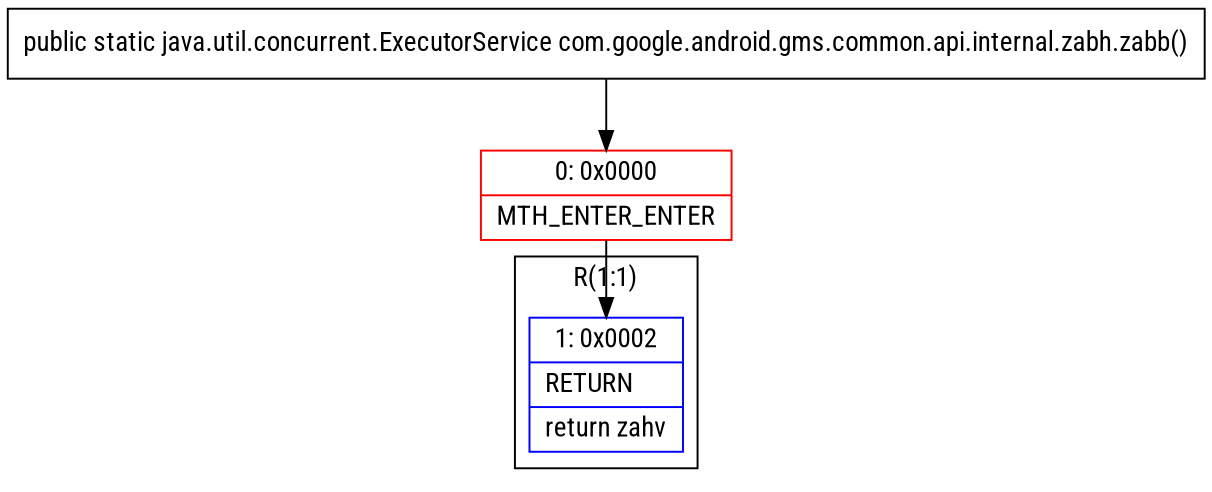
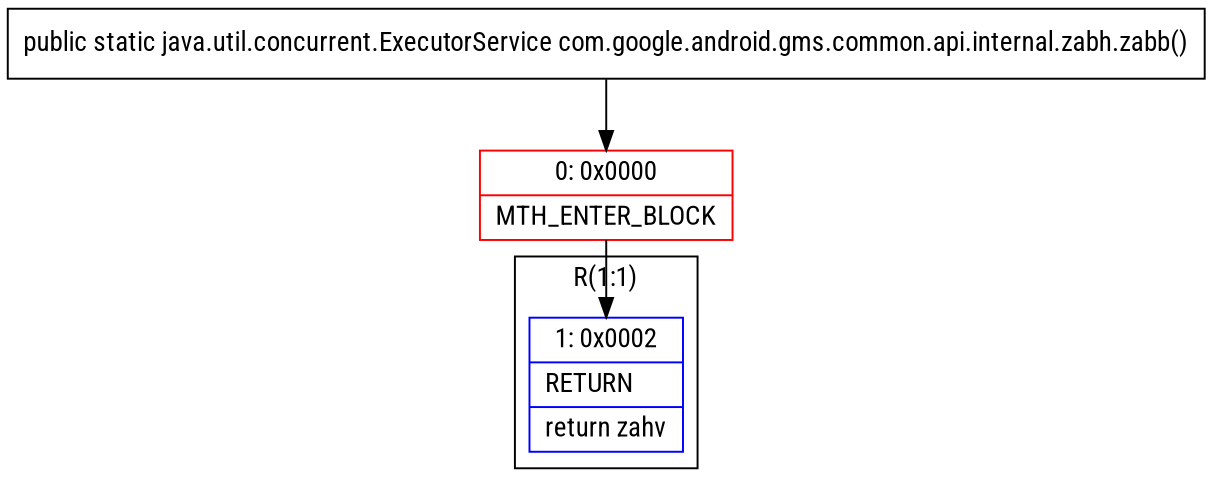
(606, 217) -> (606, 217)
